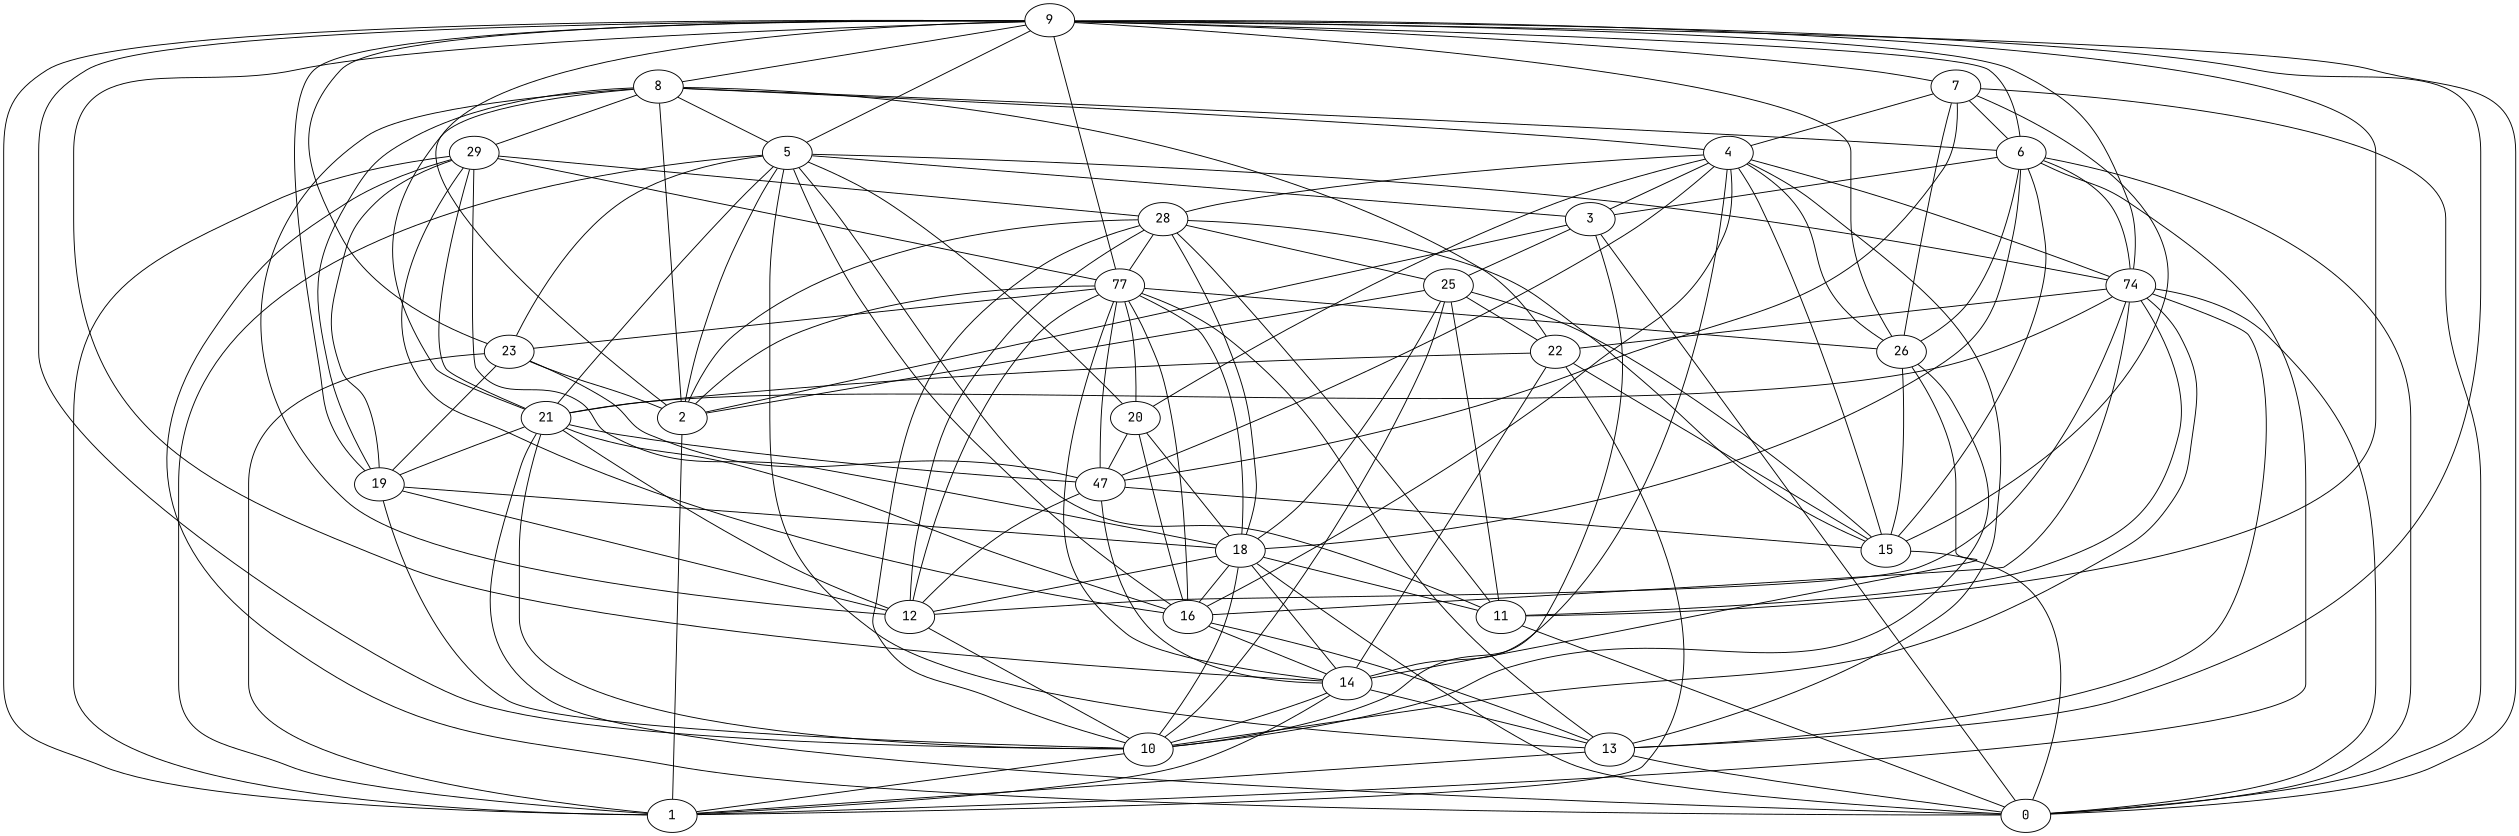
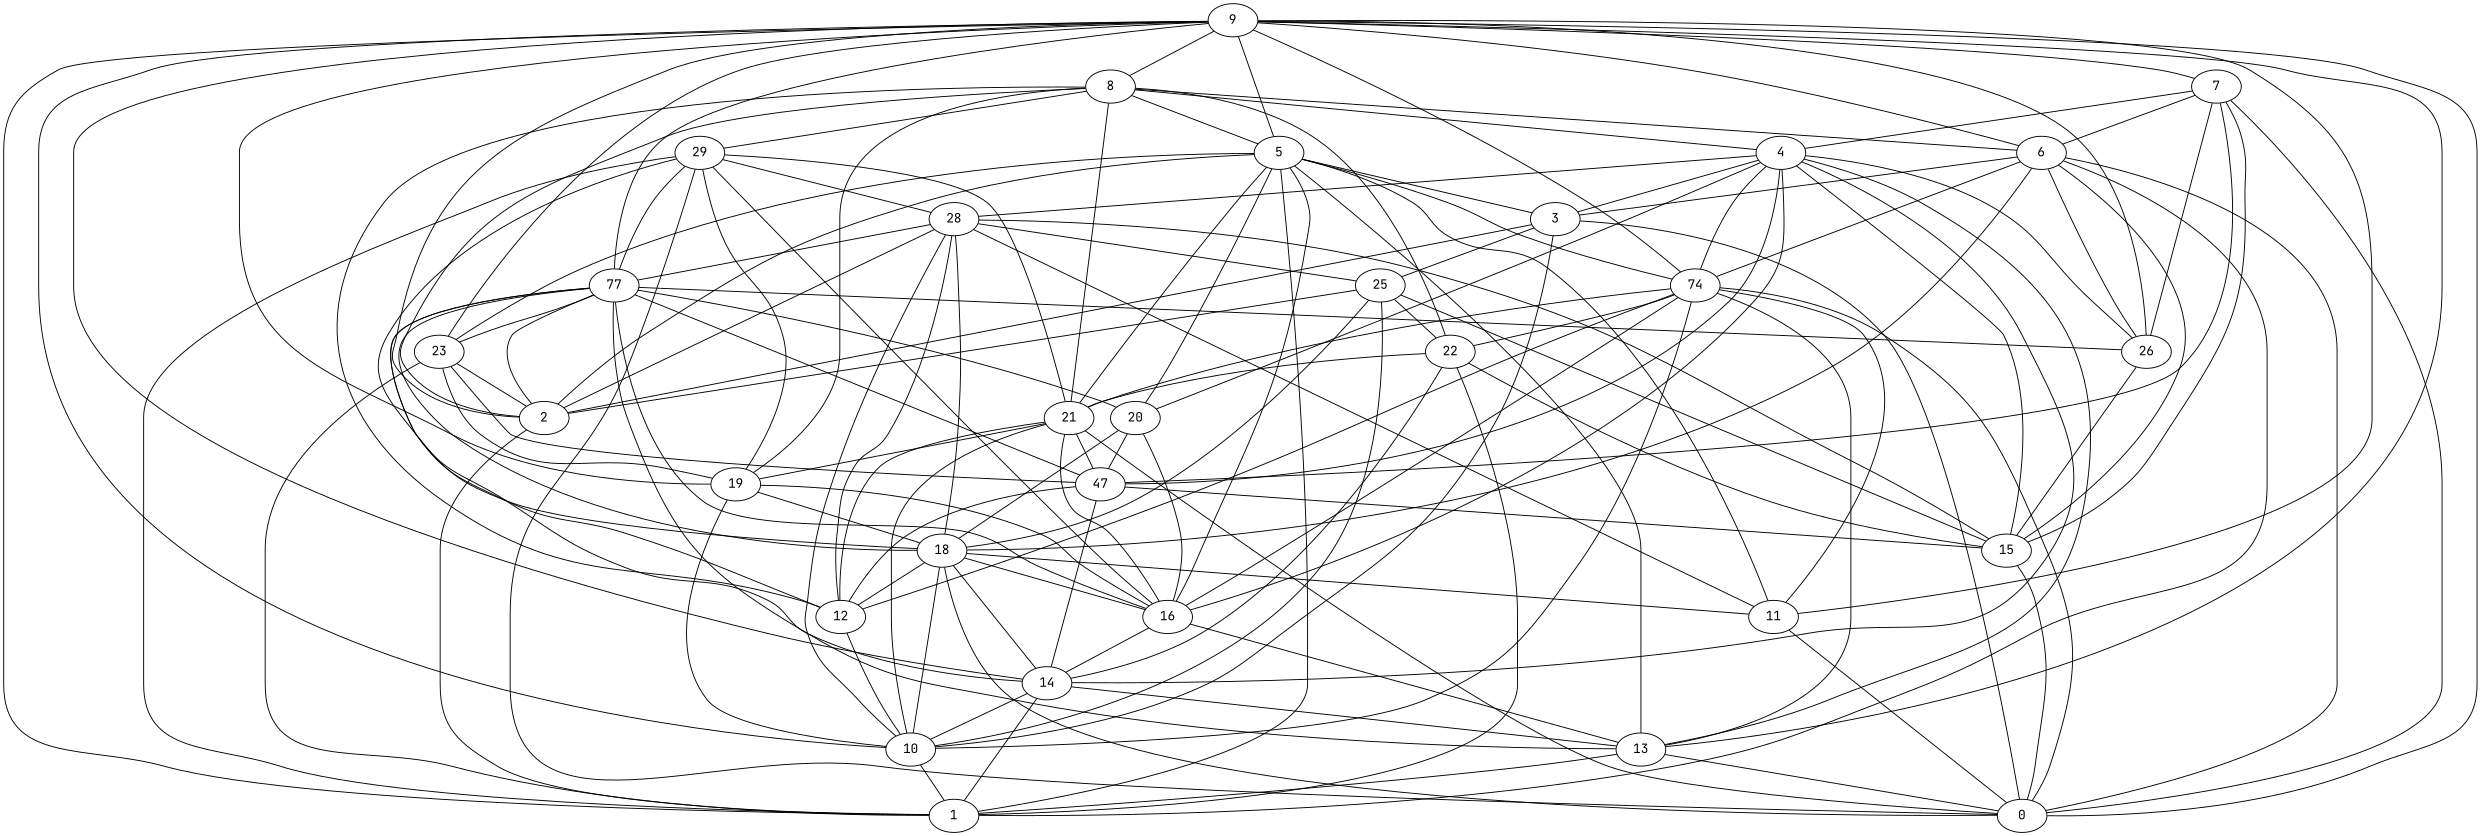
(1477, 459) -> none
(645, 551) -> (977, 513)
(1802, 595) -> none
(1689, 650) -> none
